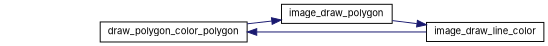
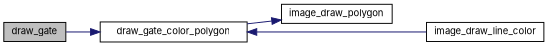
(405, 22) -> none
none -> (35, 32)
(174, 32) -> (174, 32)
